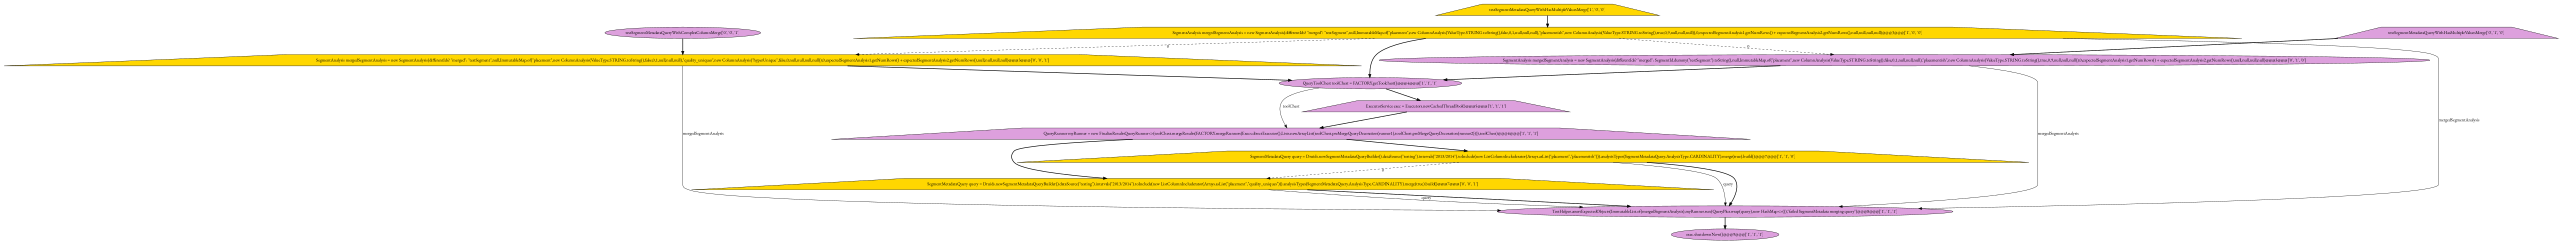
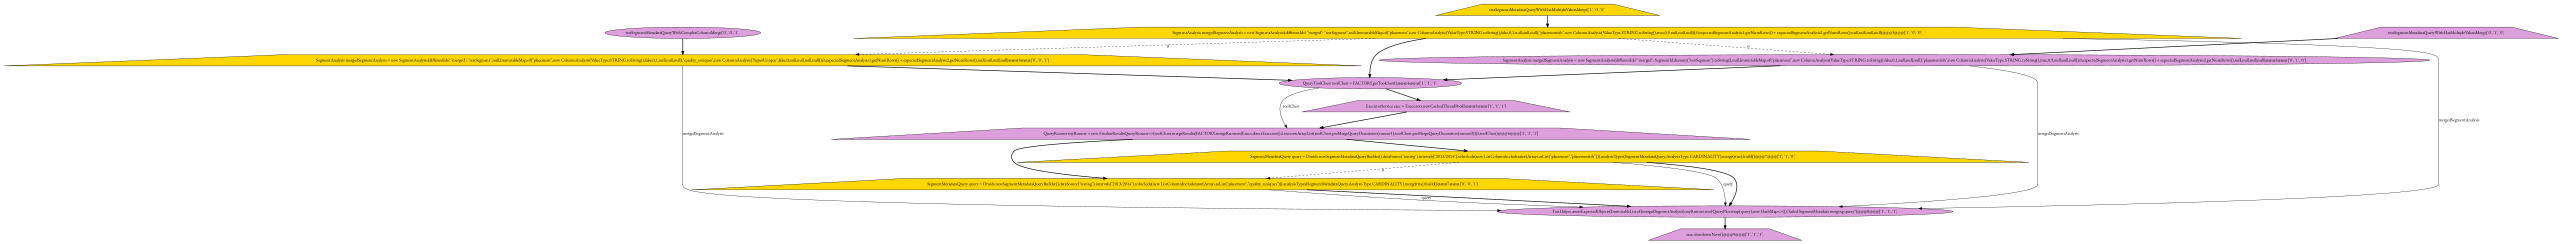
(1725, 235) -> (1725, 235)
